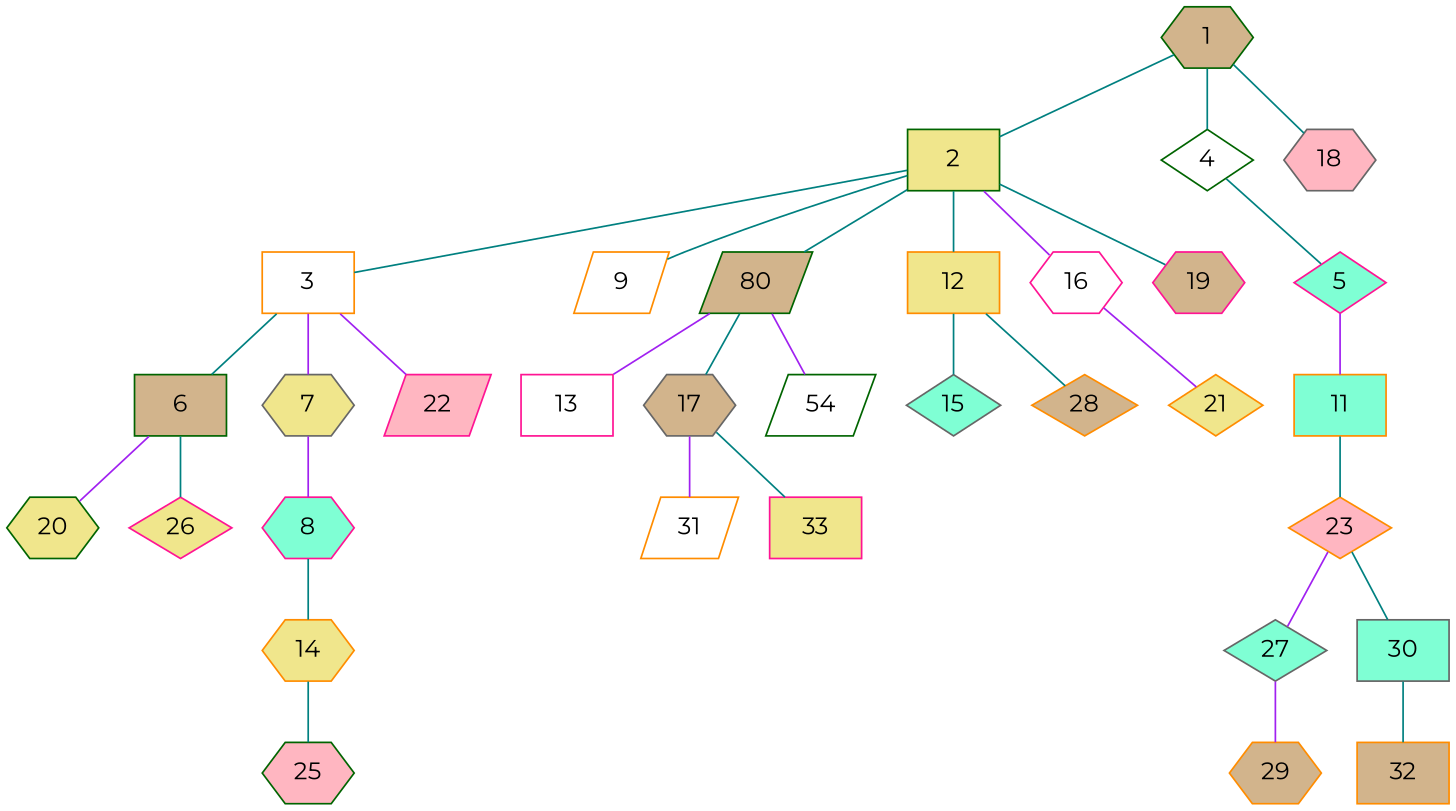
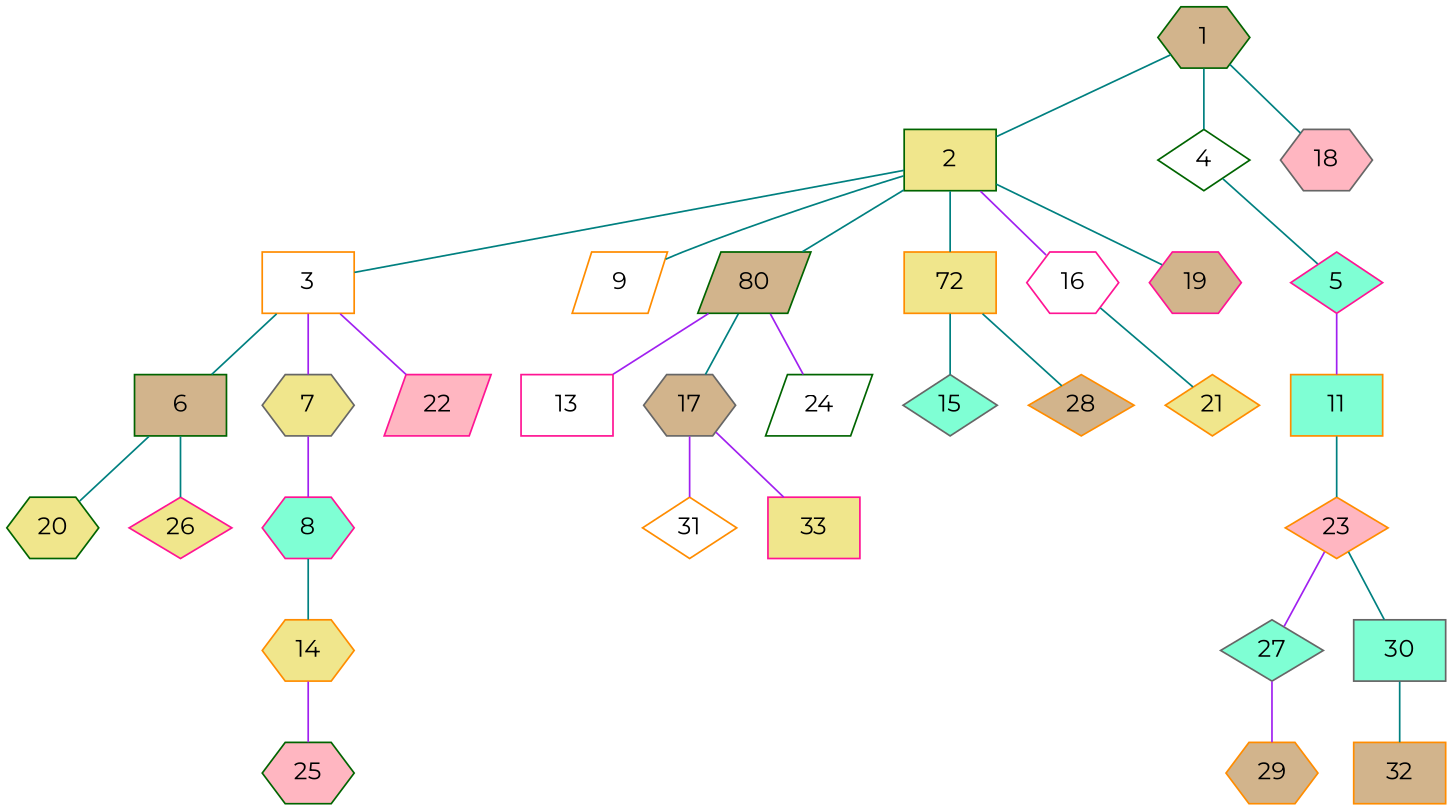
(954, 283) -> (950, 283)
(1150, 347) -> (1147, 347)
(821, 405) -> (819, 405)
(751, 465) -> (750, 465)
(114, 469) -> (114, 469)
(690, 528) -> (690, 528)
(308, 712) -> (308, 712)
